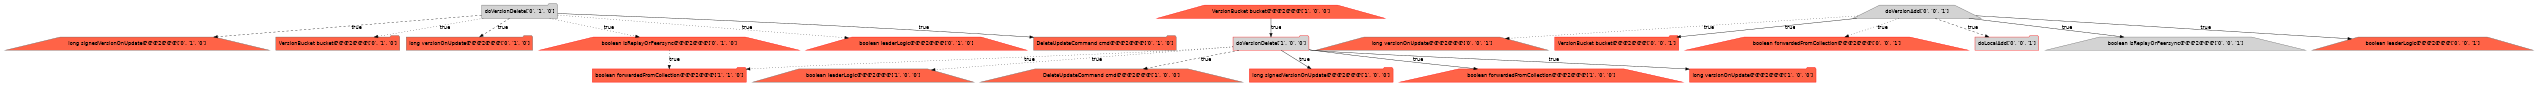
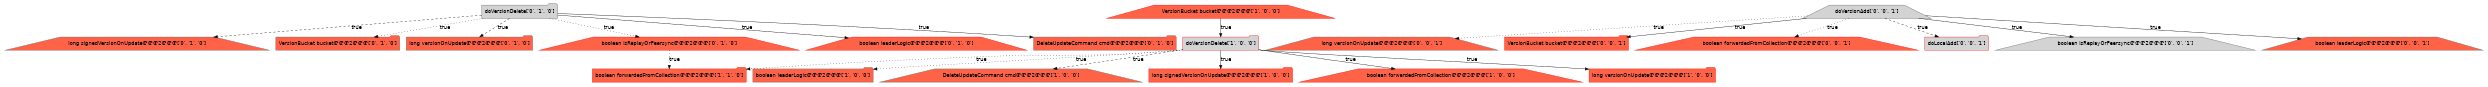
(701, 26) -> (701, 26)
(863, 76) -> (813, 76)
